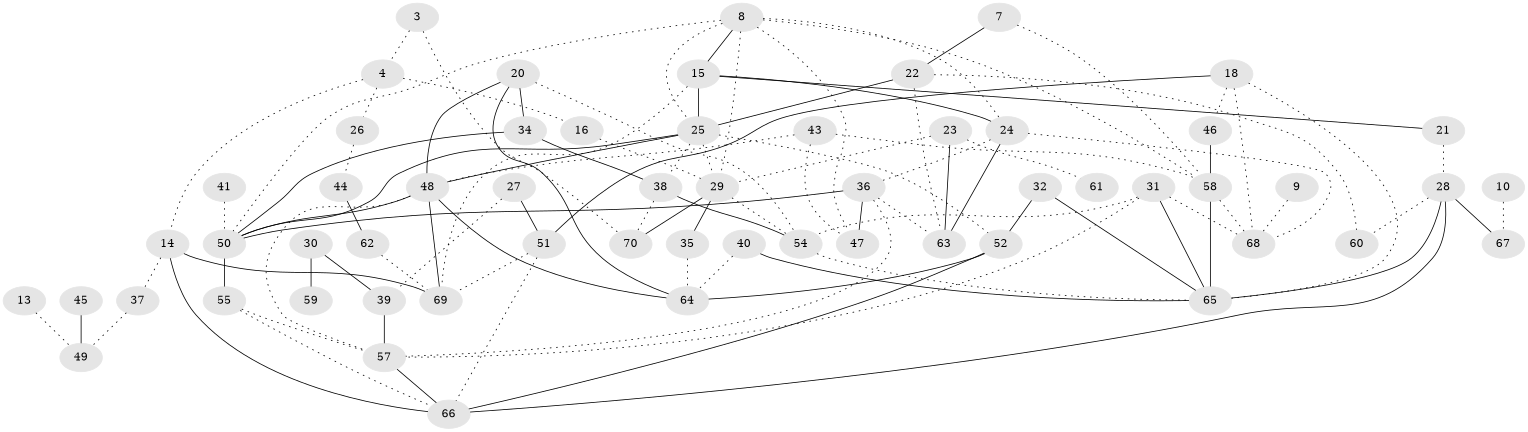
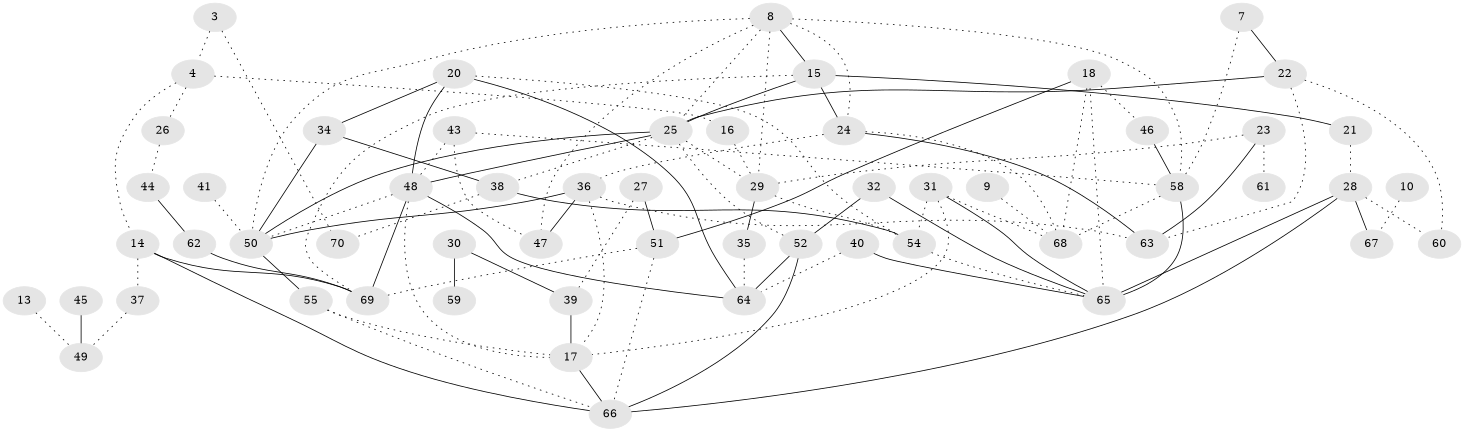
(326, 216) -> (331, 216)
(674, 216) -> none
(404, 272) -> (256, 268)
(384, 358) -> (571, 358)
